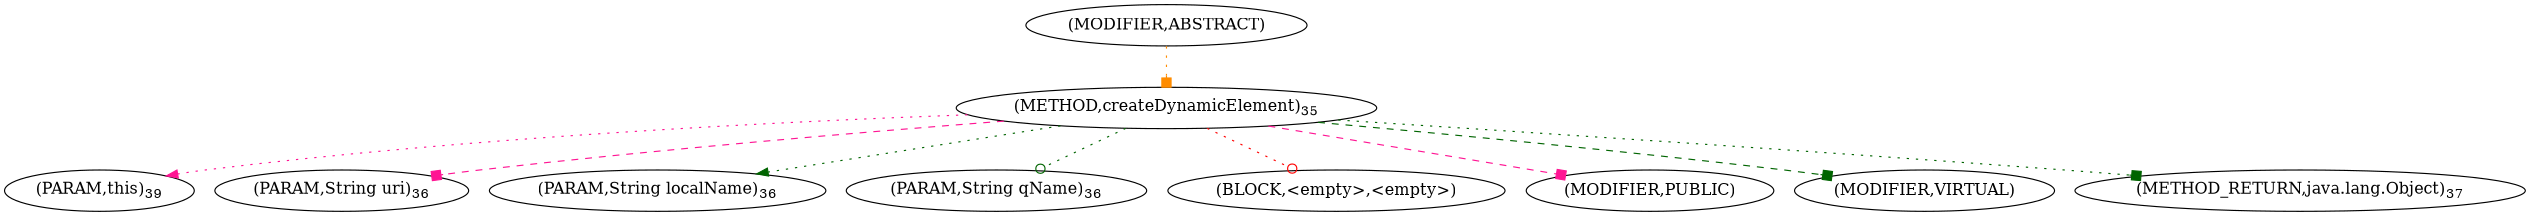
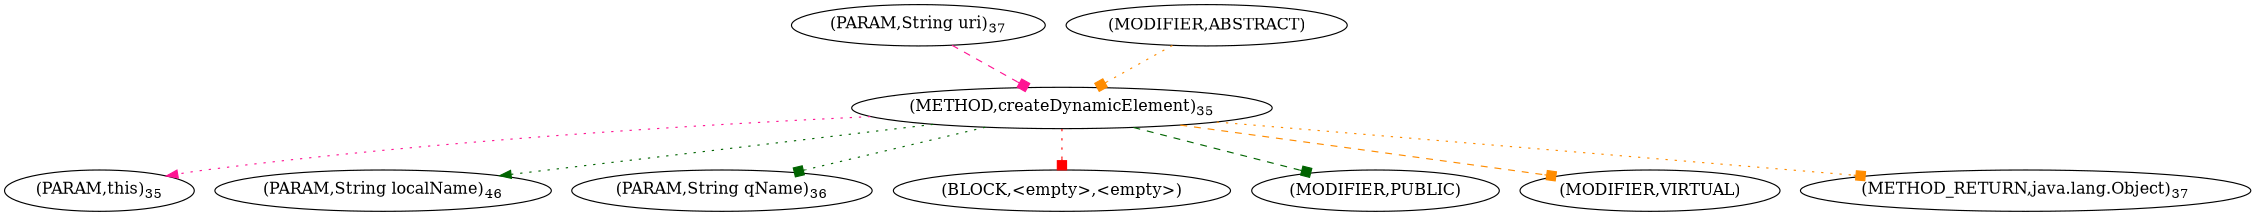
(723, 145) -> (985, 64)
(1569, 146) -> (1362, 150)
(1734, 146) -> (1535, 149)
(1248, 147) -> (1062, 144)
(1085, 148) -> (895, 148)
(1411, 150) -> (1217, 149)
(154, 189) -> (154, 189)
(421, 189) -> (998, 24)
(768, 189) -> (494, 189)
